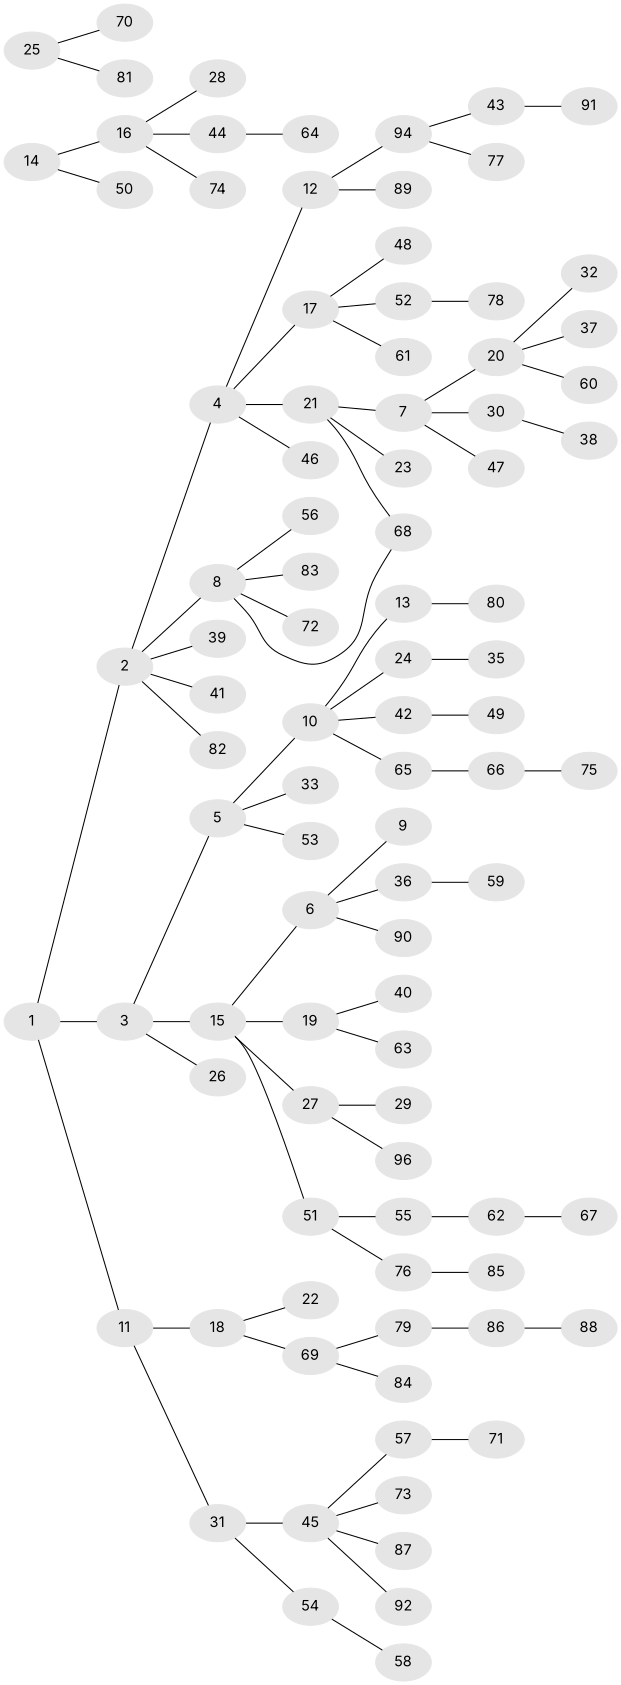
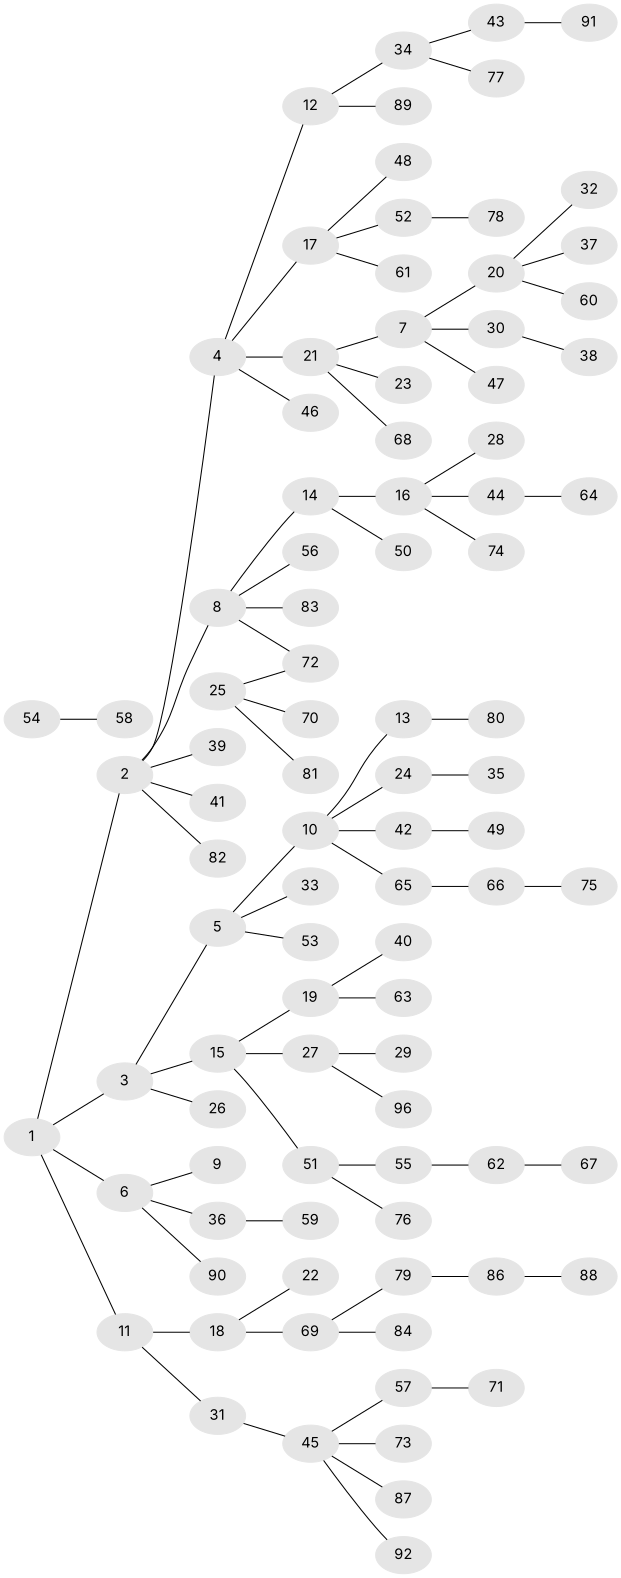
(403, 134) -> (403, 51)
(332, 659) -> (261, 550)
none -> (264, 677)
(264, 966) -> (78, 1165)
(496, 1272) -> none
(264, 1565) -> none
